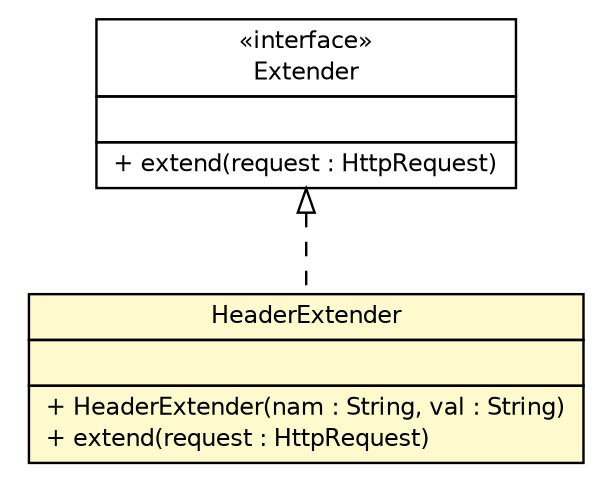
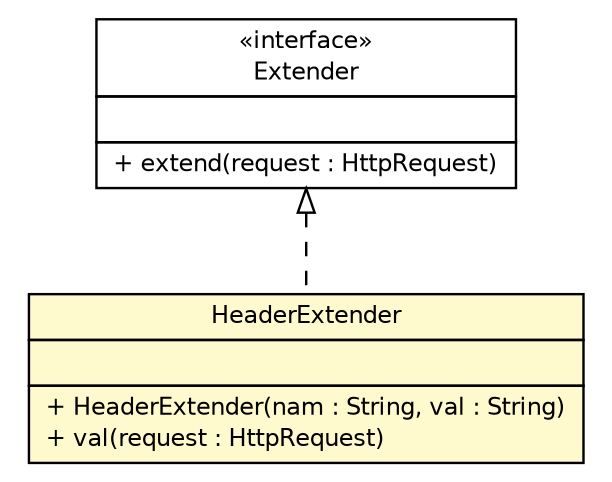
(239, 439) -> (216, 439)
